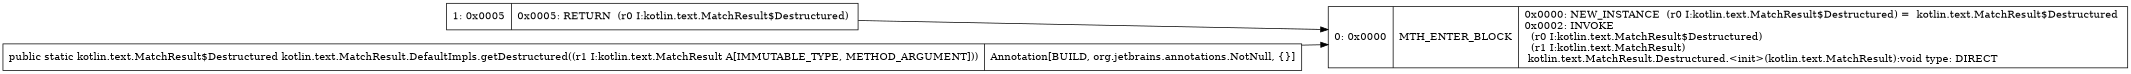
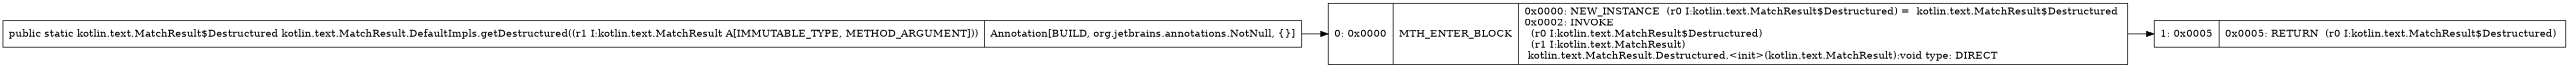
(1089, 25) -> (2137, 34)
